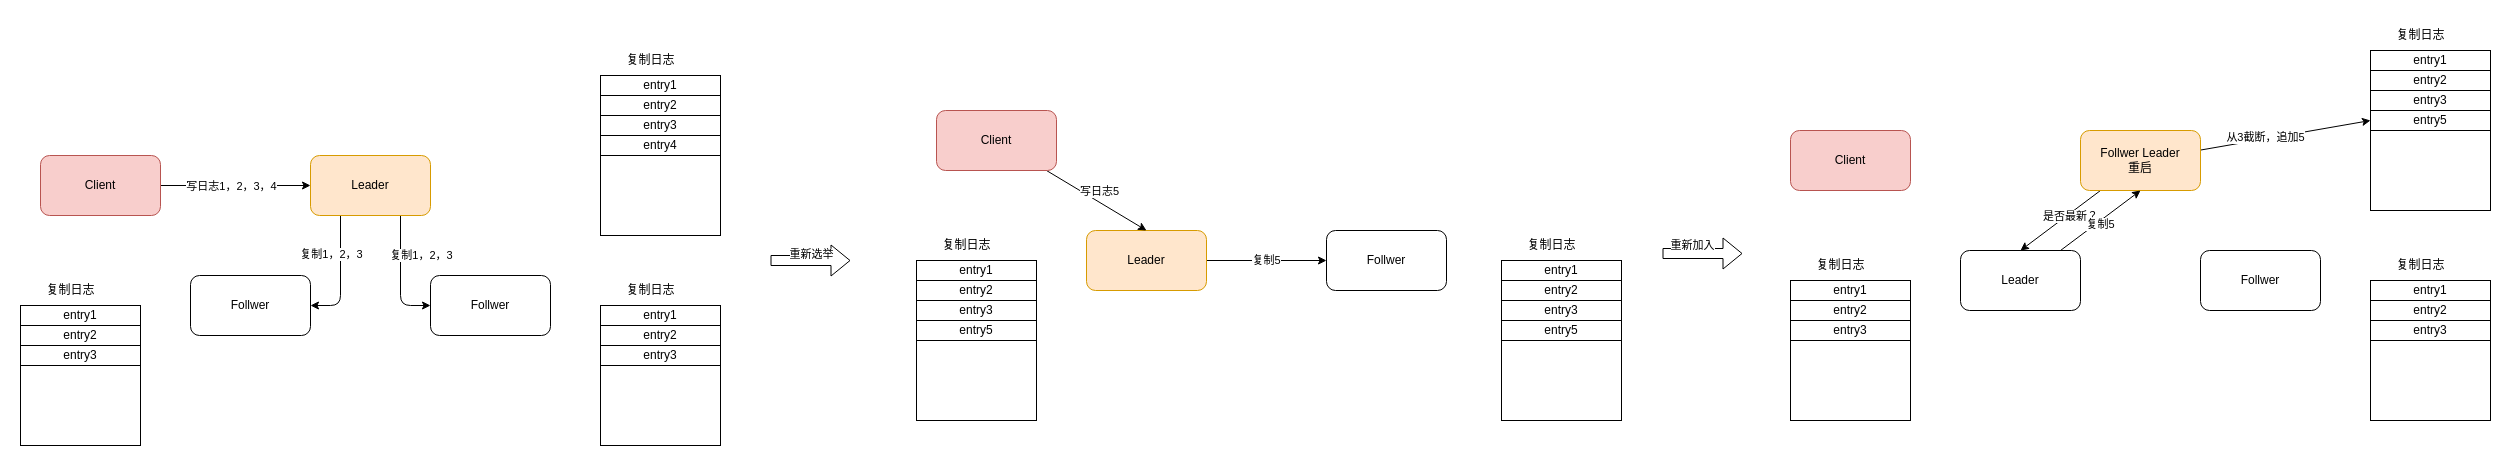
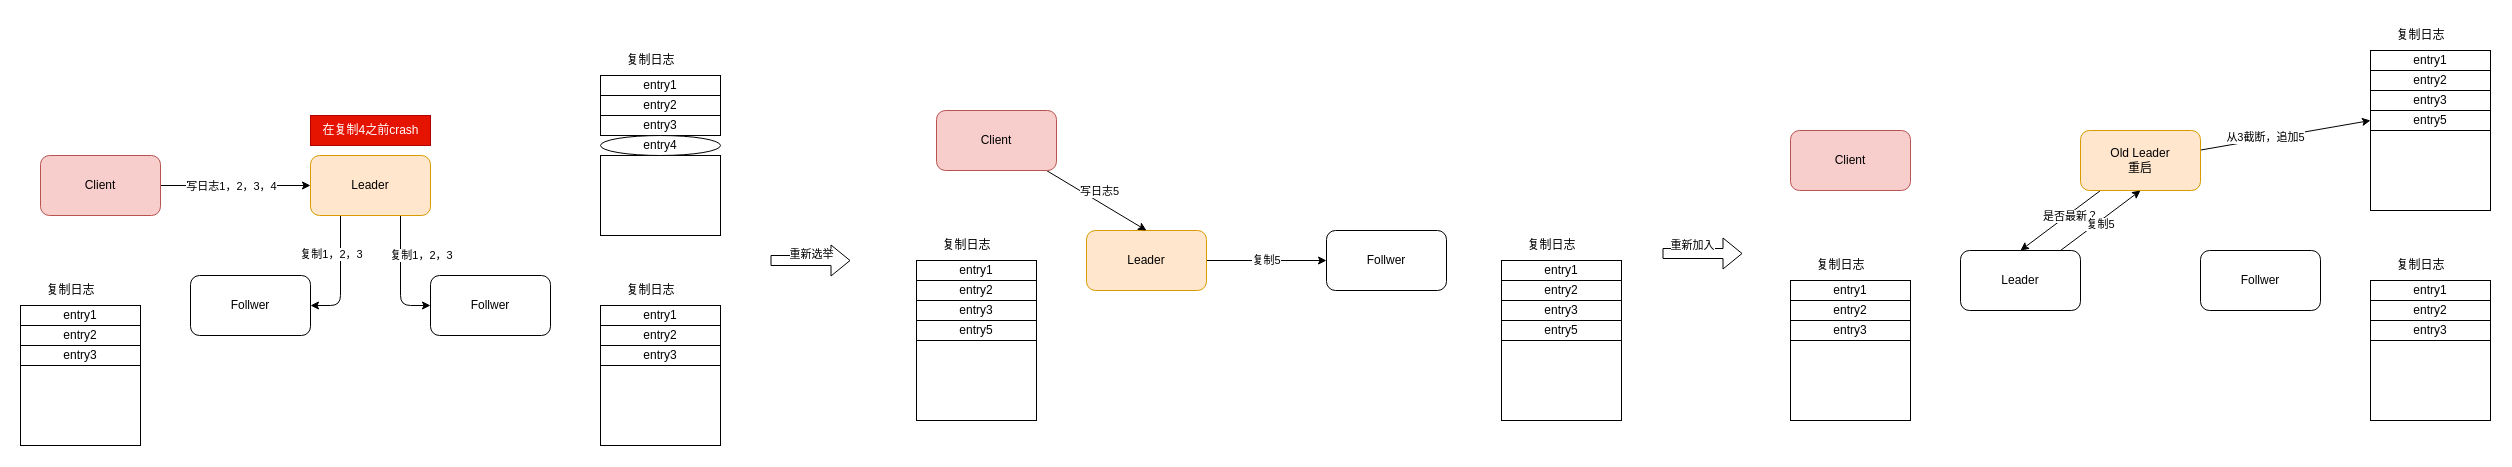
none -> (371, 131)
(661, 146) -> (661, 146)
(2141, 161) -> (2141, 161)
